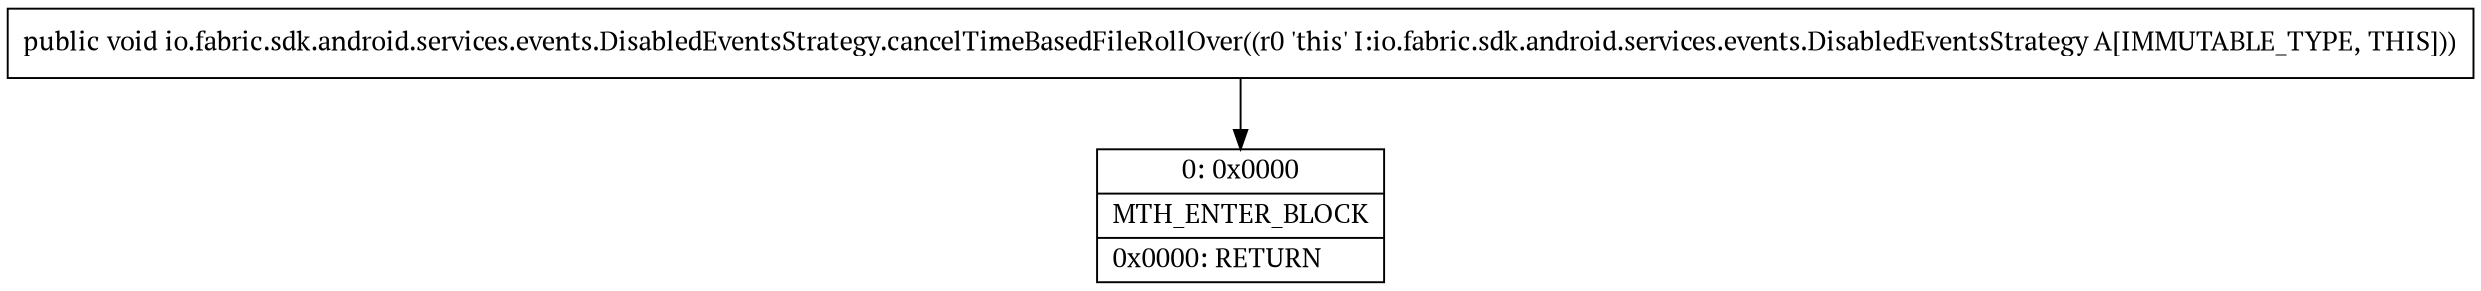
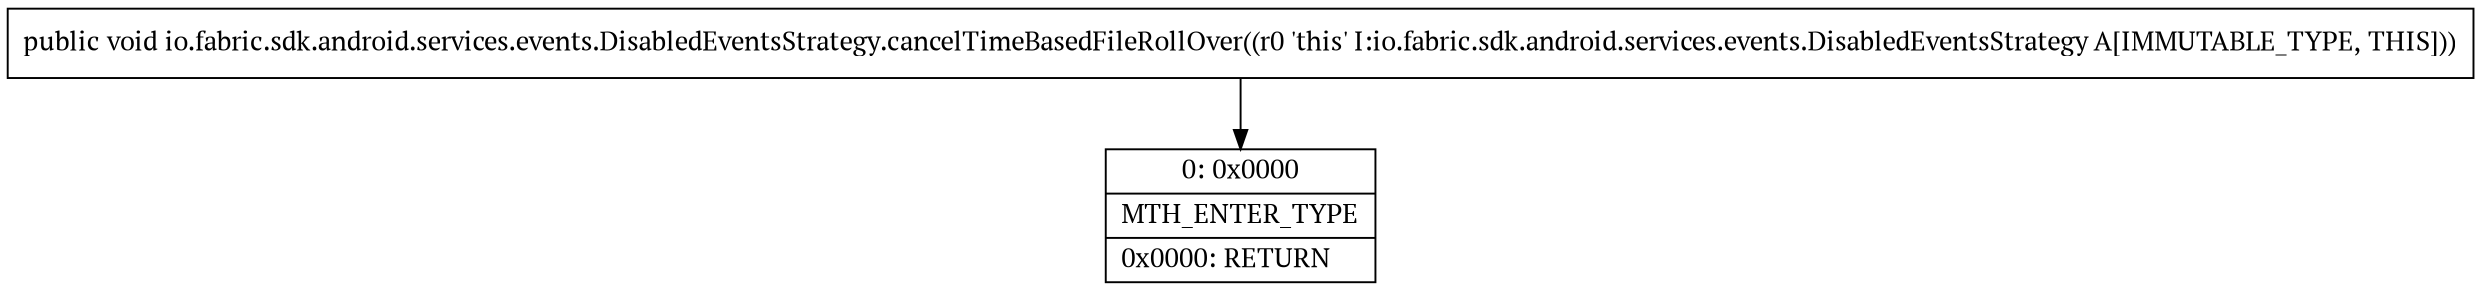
(1241, 215) -> (1241, 215)
